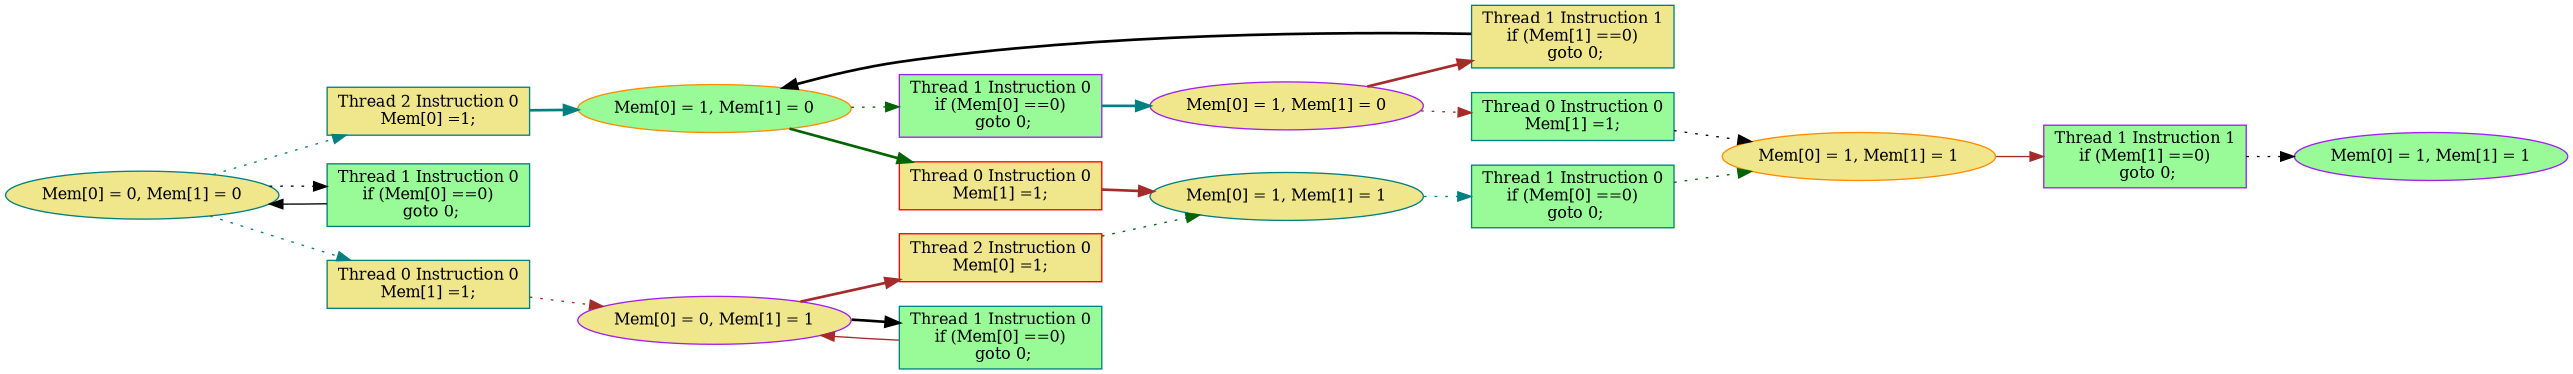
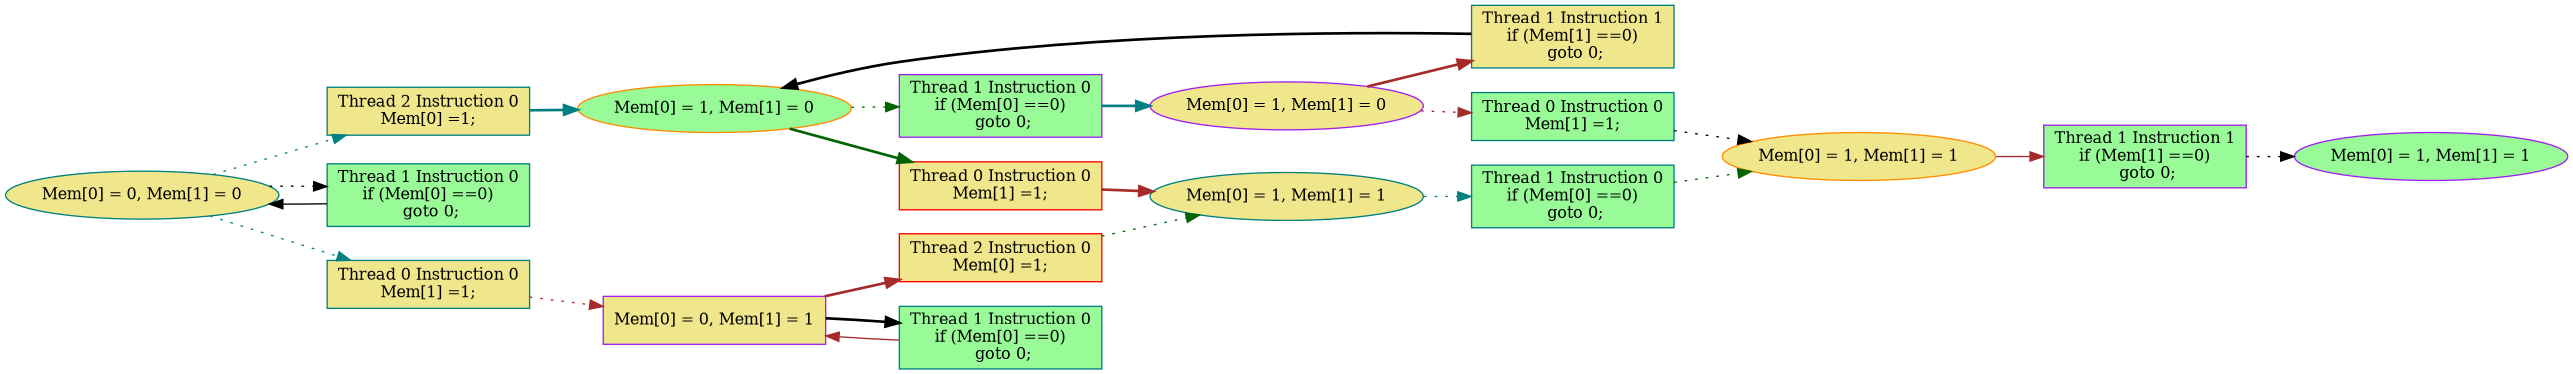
(714, 320) -> (714, 320)
